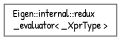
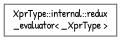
(60, 20) -> (60, 20)
